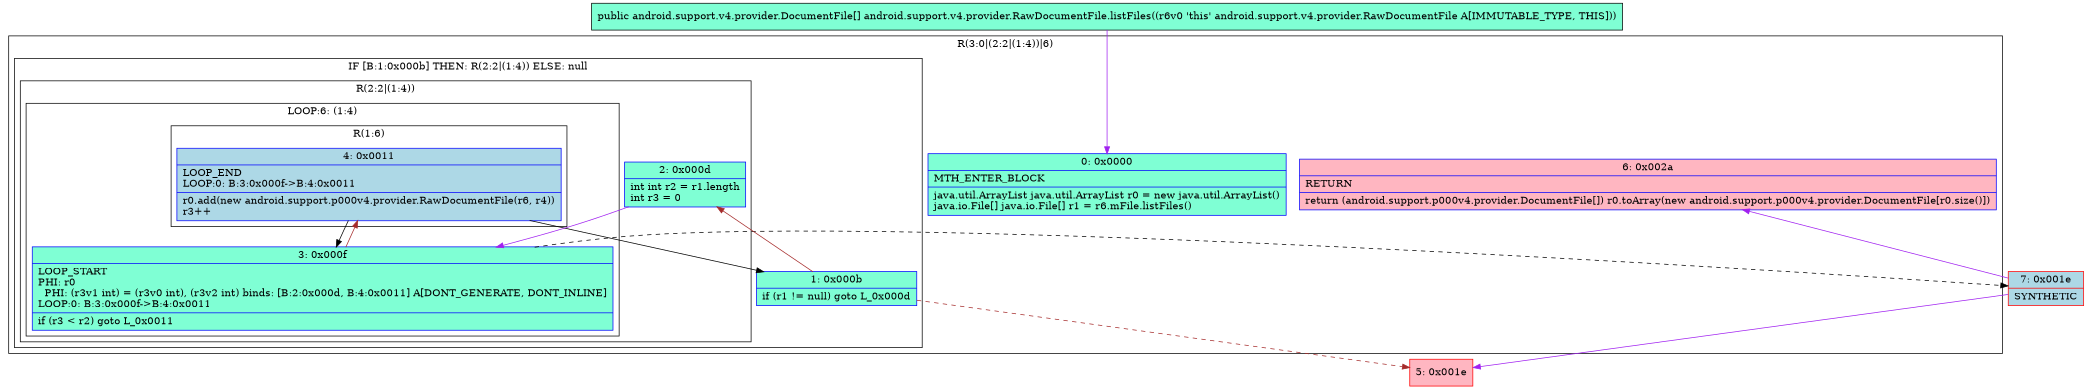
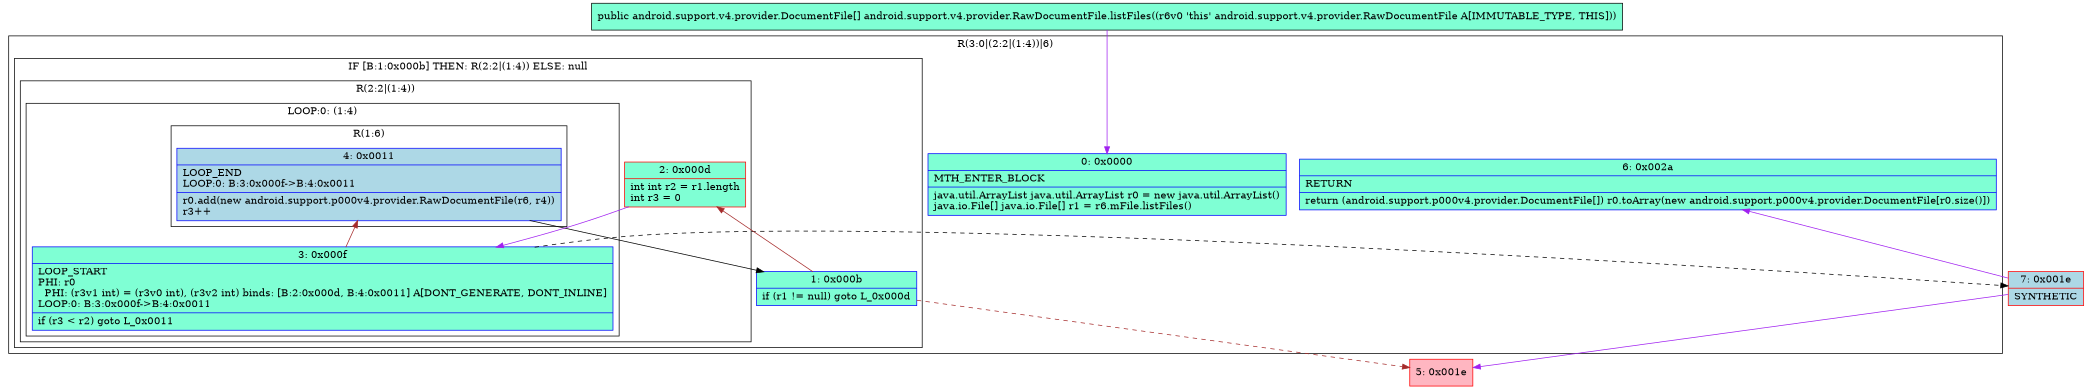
(323, 112) -> (323, 112)
(685, 185) -> (685, 185)
(1648, 185) -> (1648, 185)
(343, 231) -> none
